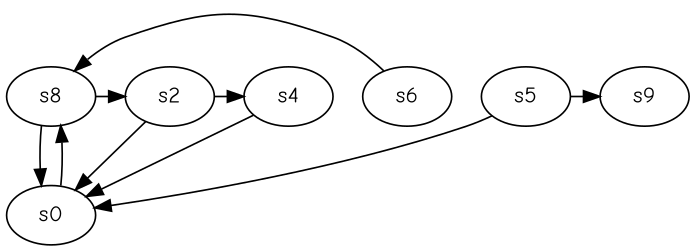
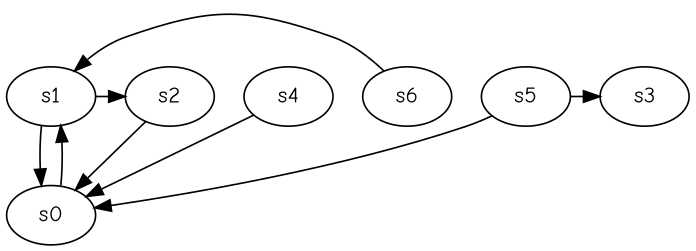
(51, 97) -> (51, 97)
(221, 97) -> none
(645, 97) -> (645, 97)
